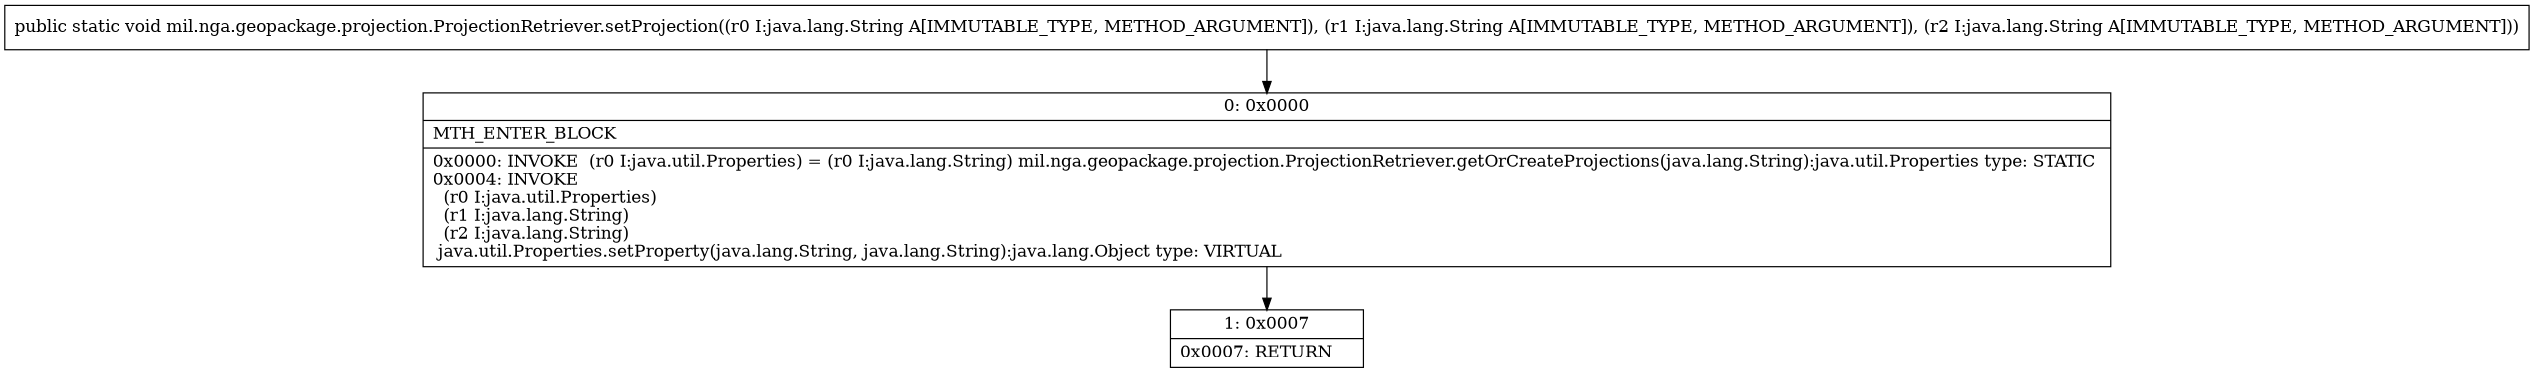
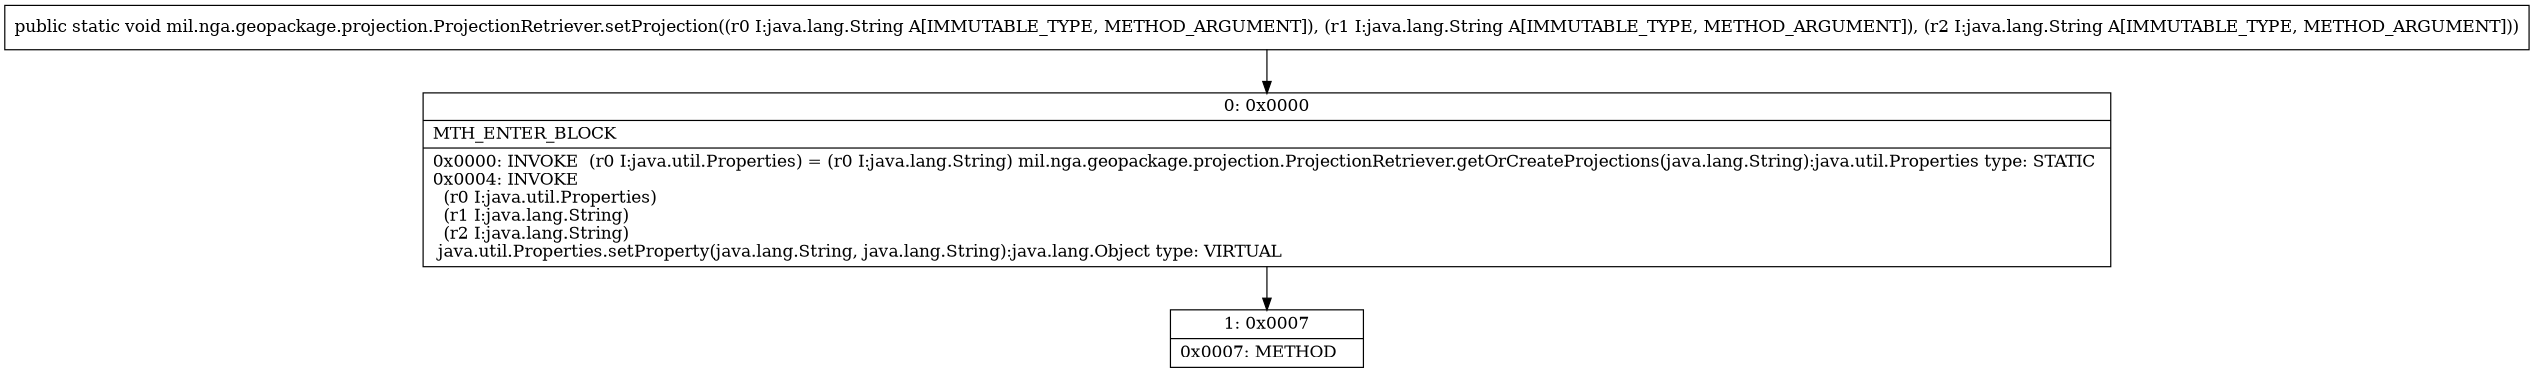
(1265, 352) -> (1267, 352)
